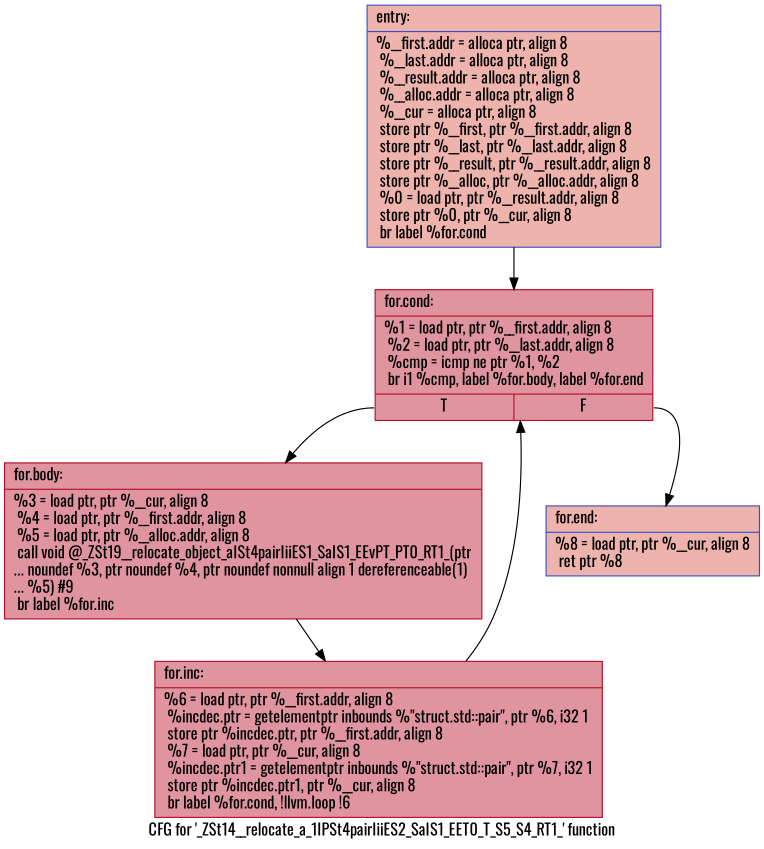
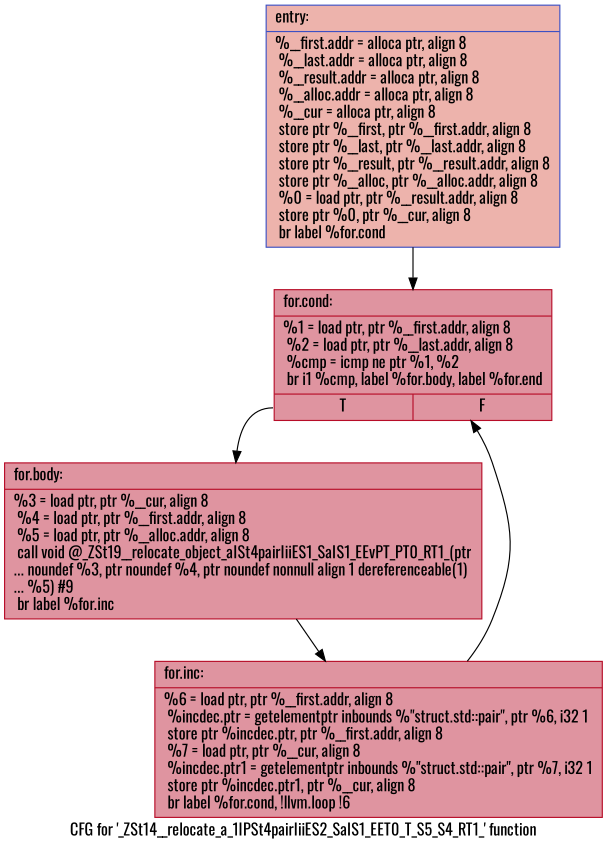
(653, 541) -> none
